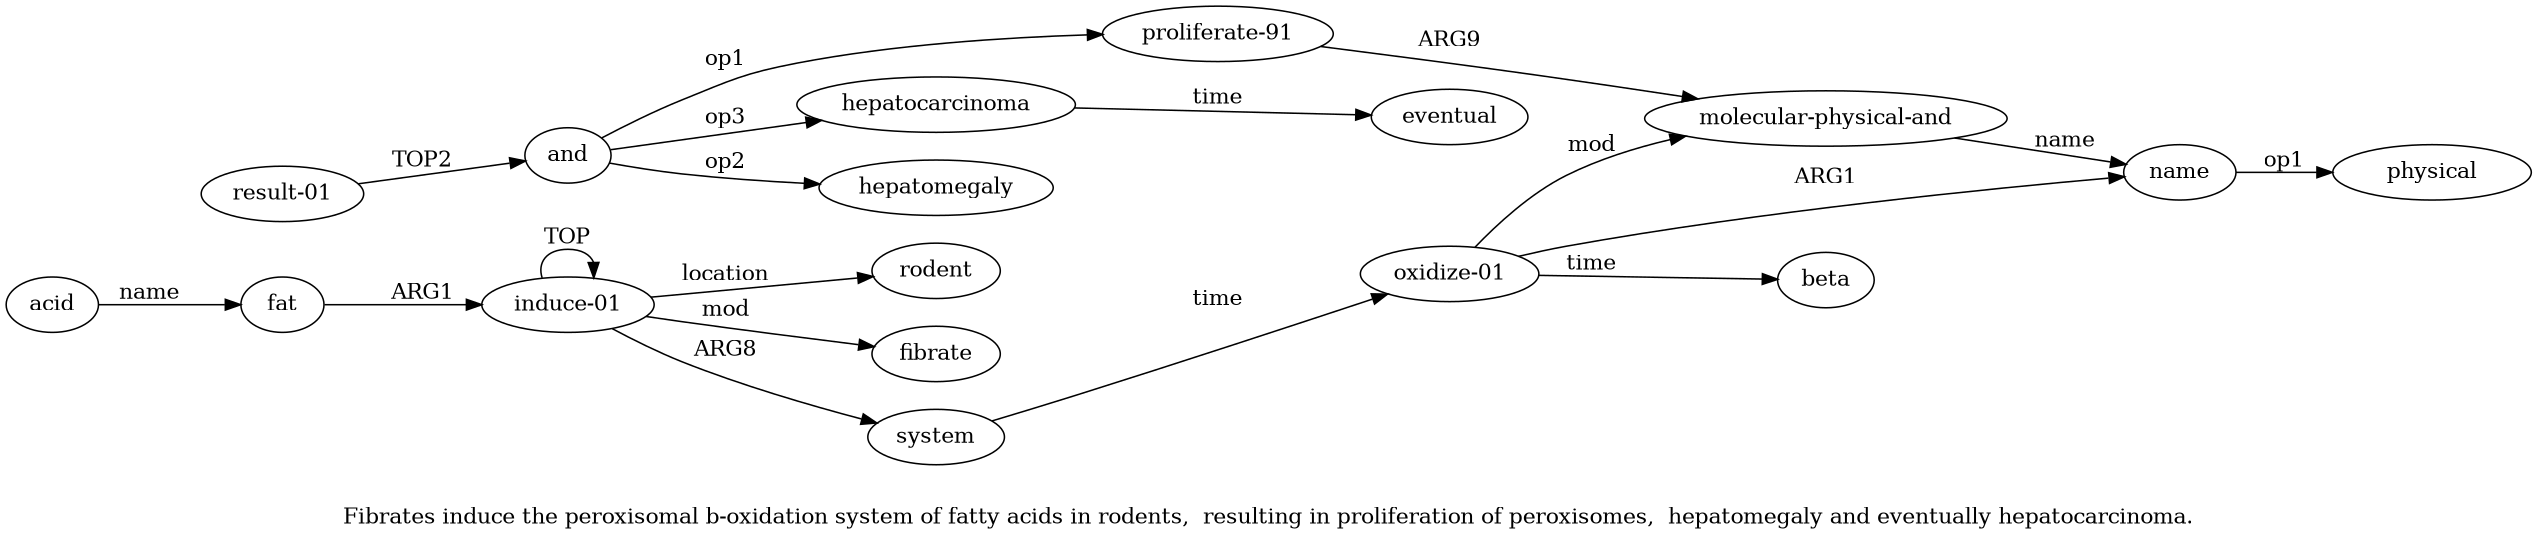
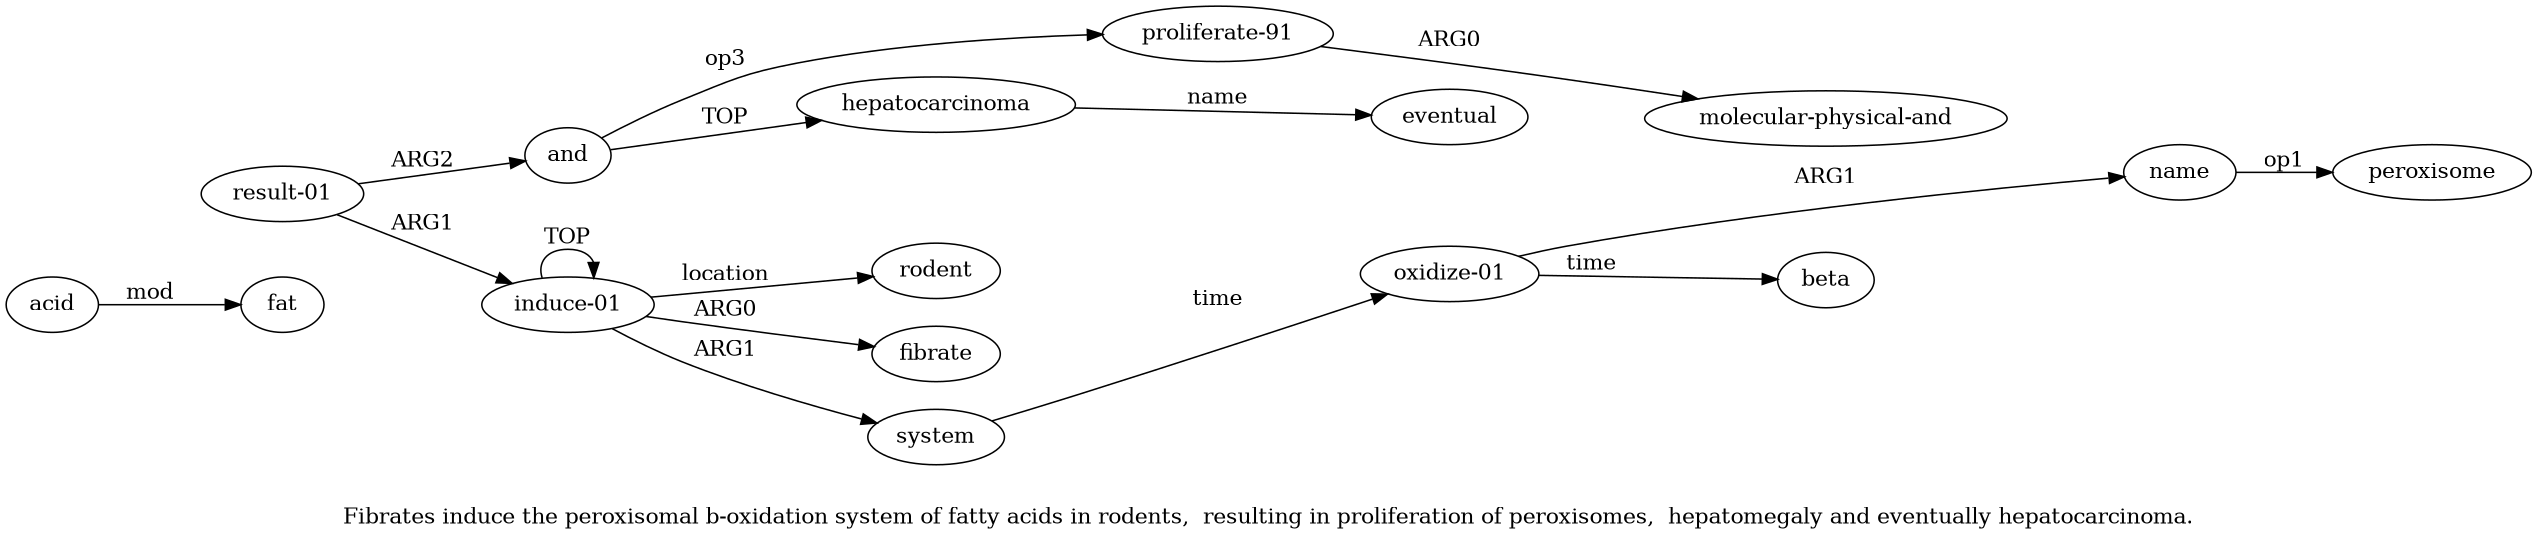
(1450, 41) -> (1450, 41)
(726, 59) -> (726, 59)
(1218, 98) -> (1218, 98)
(726, 118) -> (726, 118)
(2033, 150) -> none
(423, 161) -> (423, 161)
(2432, 172) -> (2432, 172)
(1564, 177) -> none
(936, 188) -> none
(150, 293) -> (150, 293)
(395, 305) -> (417, 246)
(726, 310) -> (726, 310)
(726, 350) -> (726, 350)
